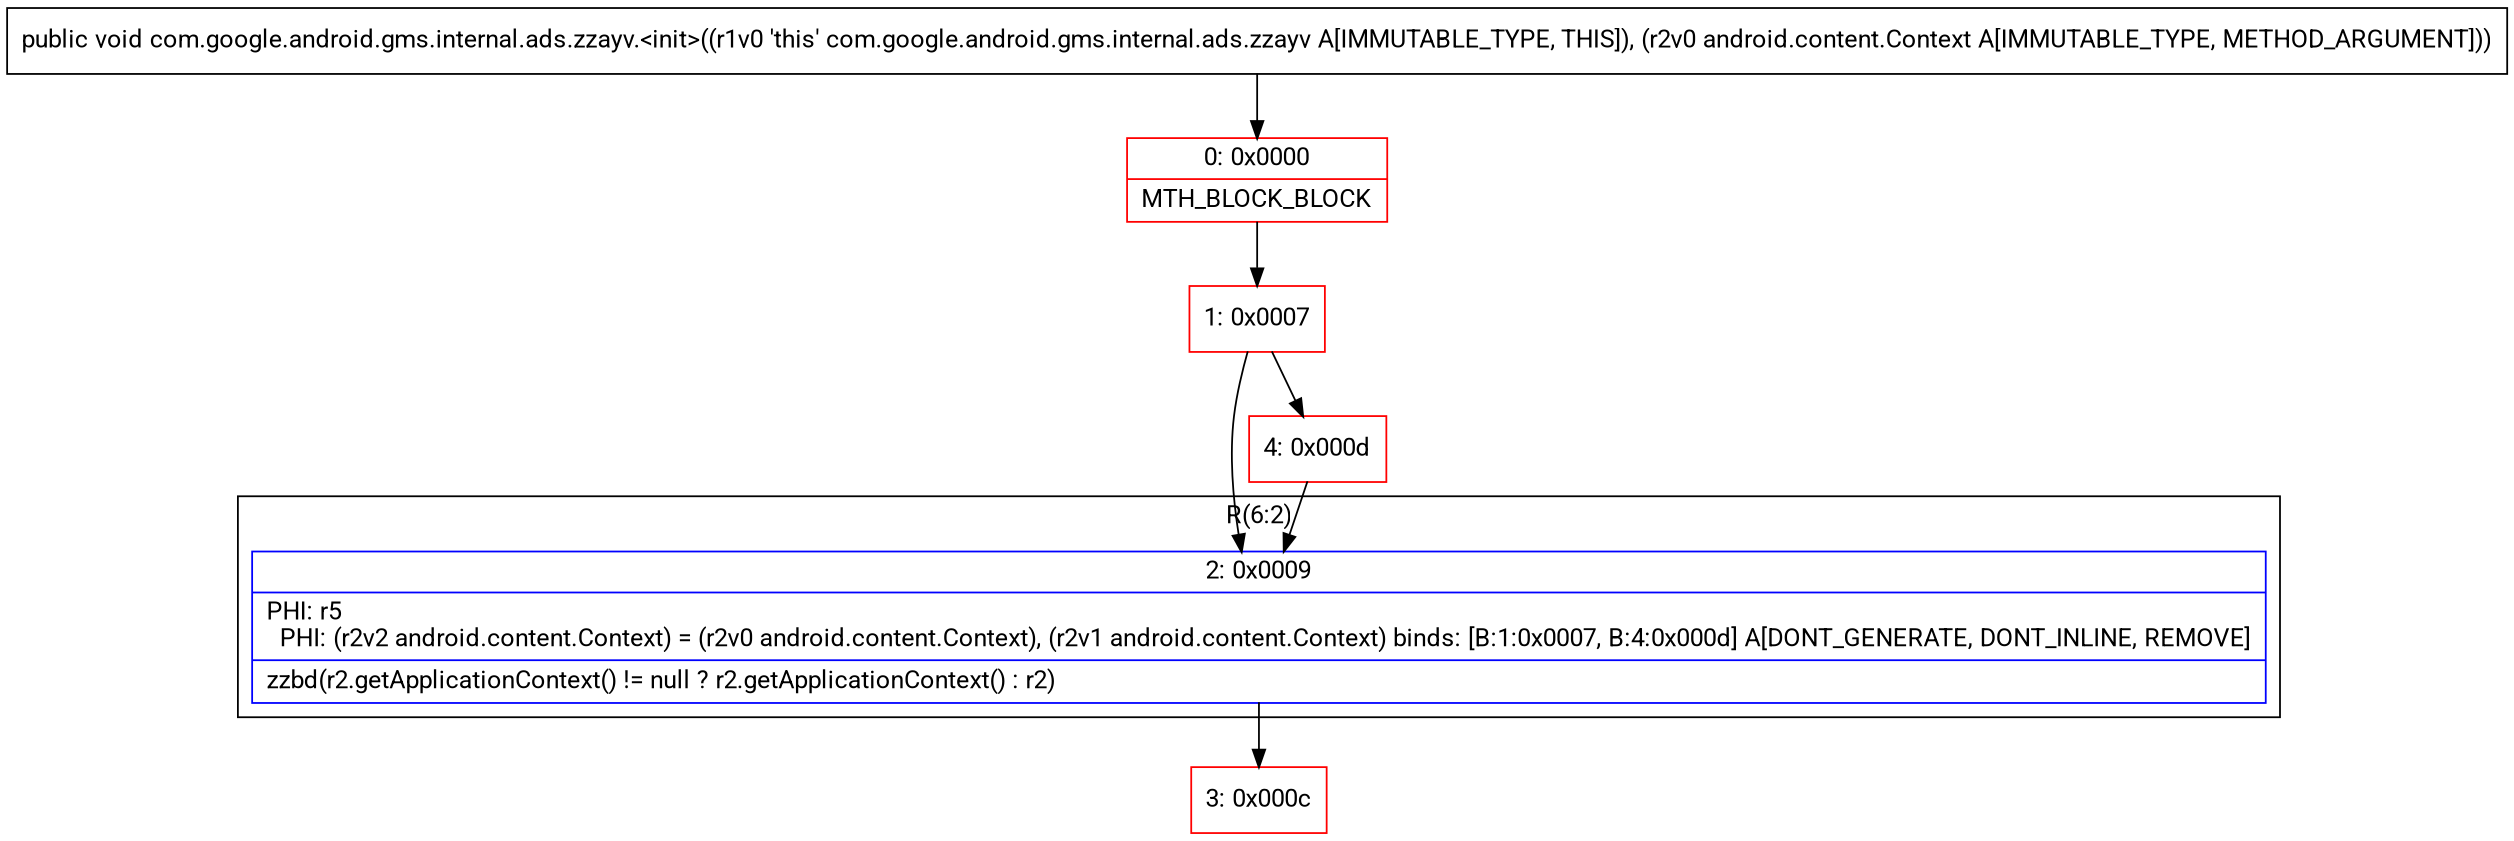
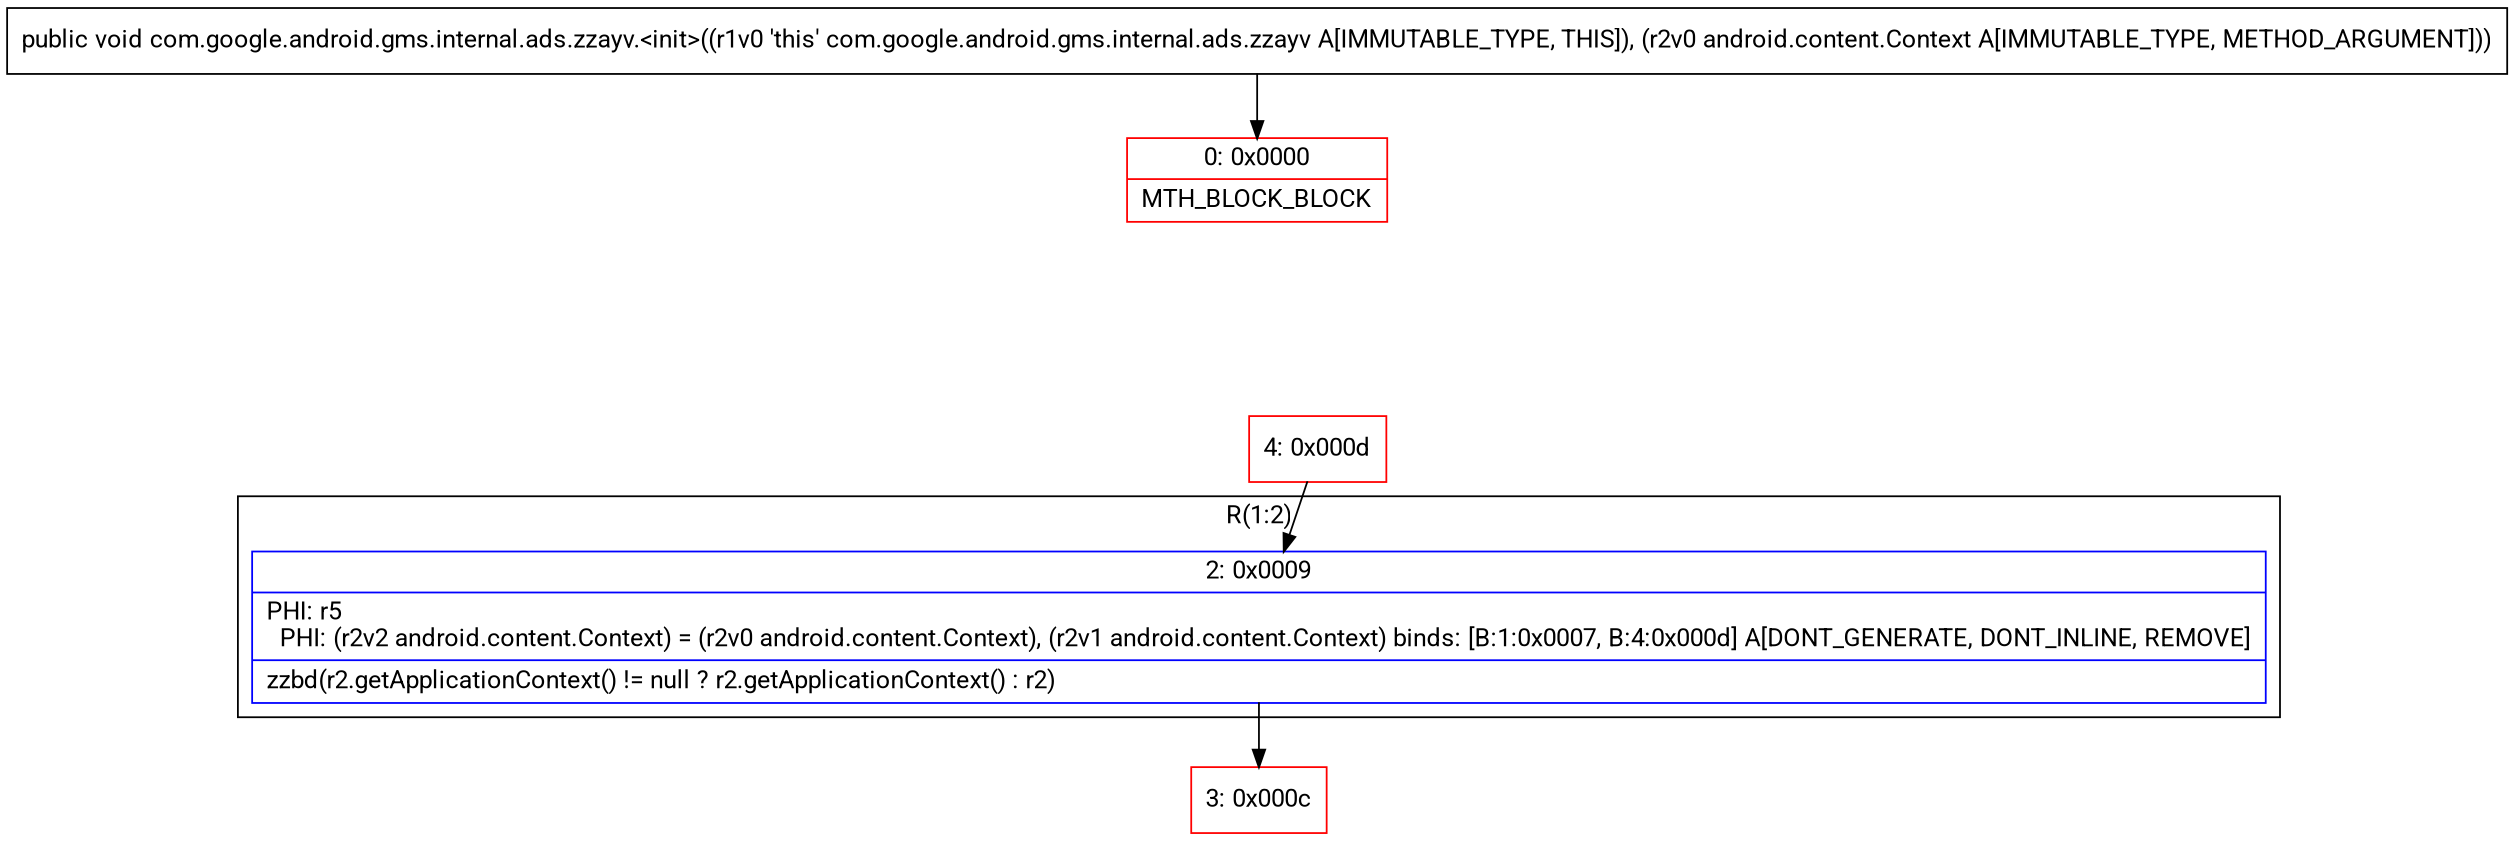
(1257, 319) -> none
(1259, 517) -> (1259, 517)
